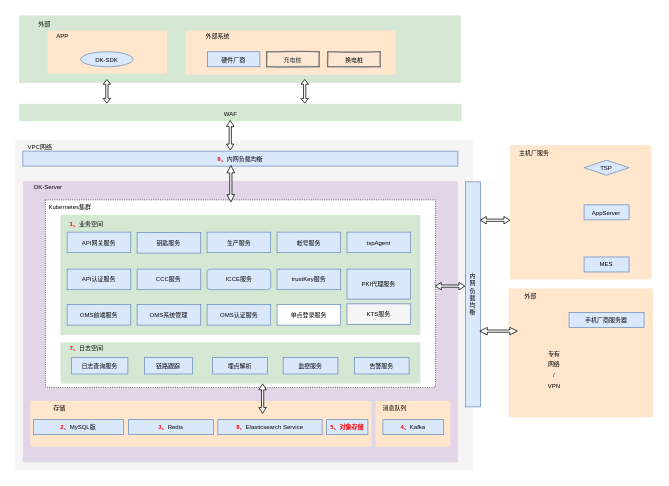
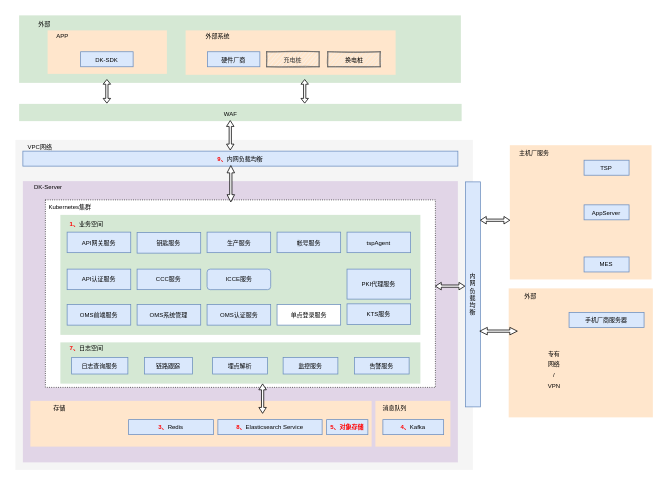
(107, 59) -> (107, 59)
(607, 168) -> (607, 168)
(309, 279) -> none
(379, 314) -> (379, 314)
(78, 427) -> none
